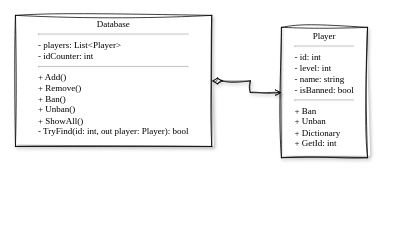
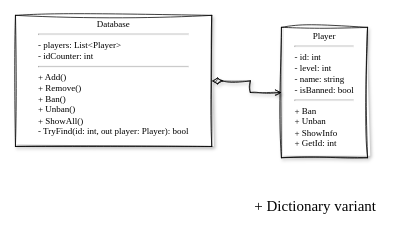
(325, 80) -> (325, 80)
none -> (315, 205)
